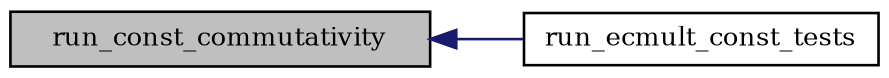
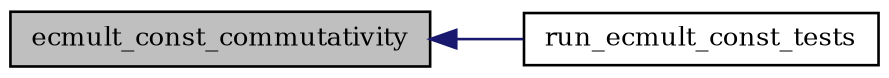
(220, 39) -> (220, 39)
